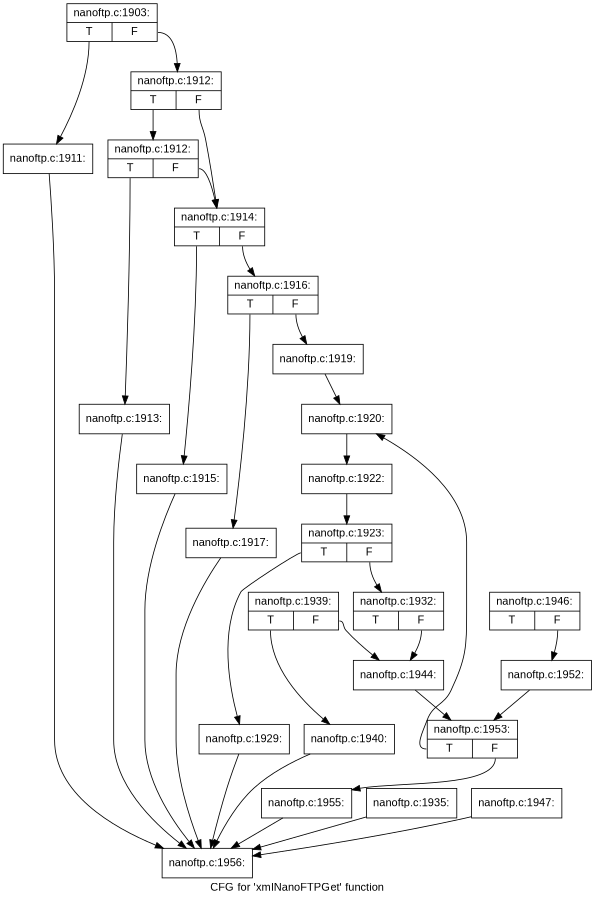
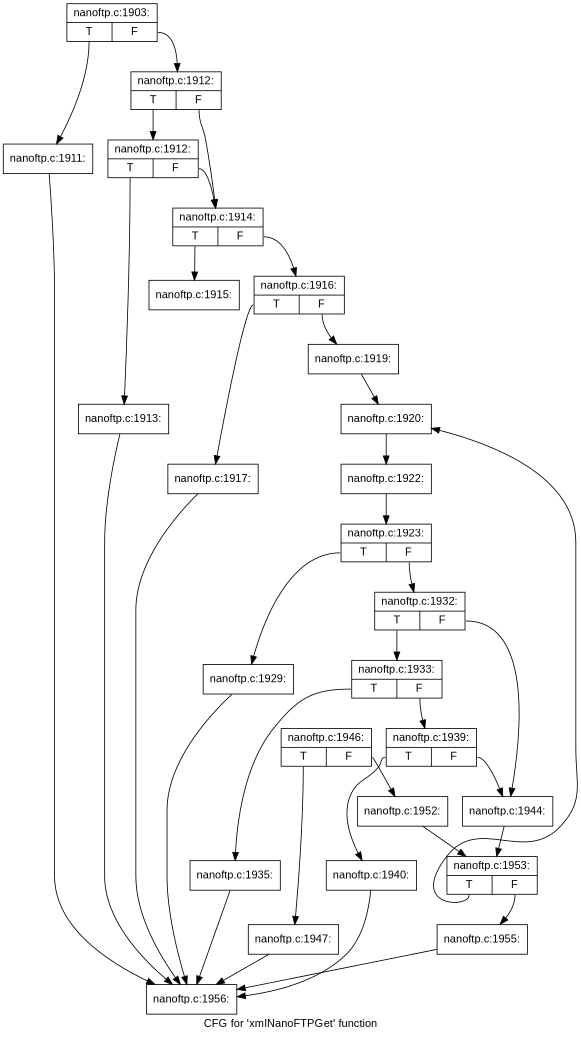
(145, 671) -> none
none -> (397, 679)
none -> (301, 842)
